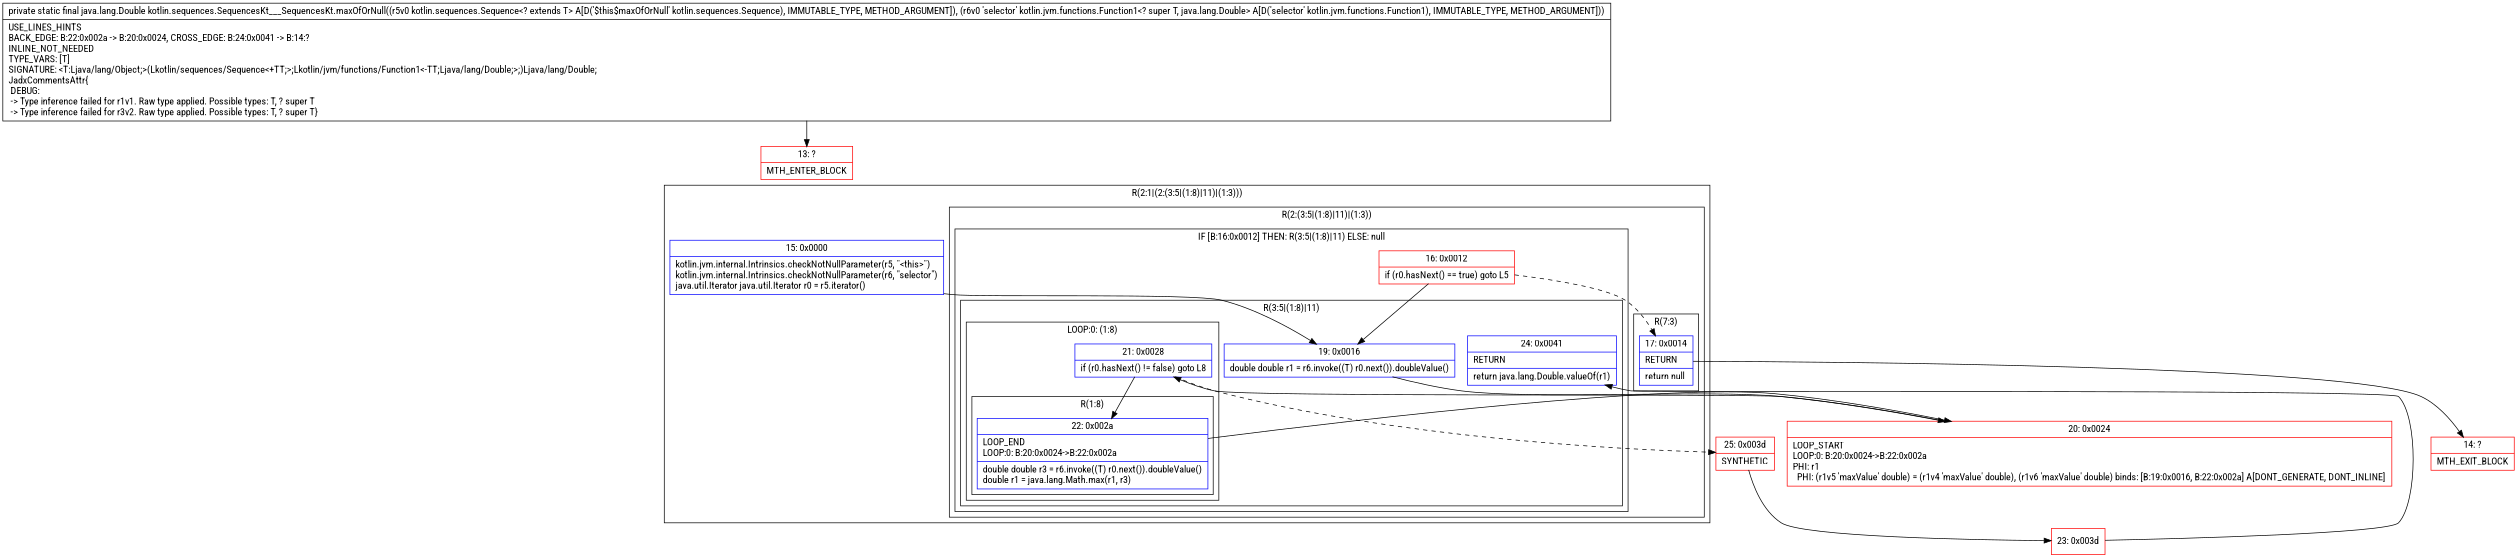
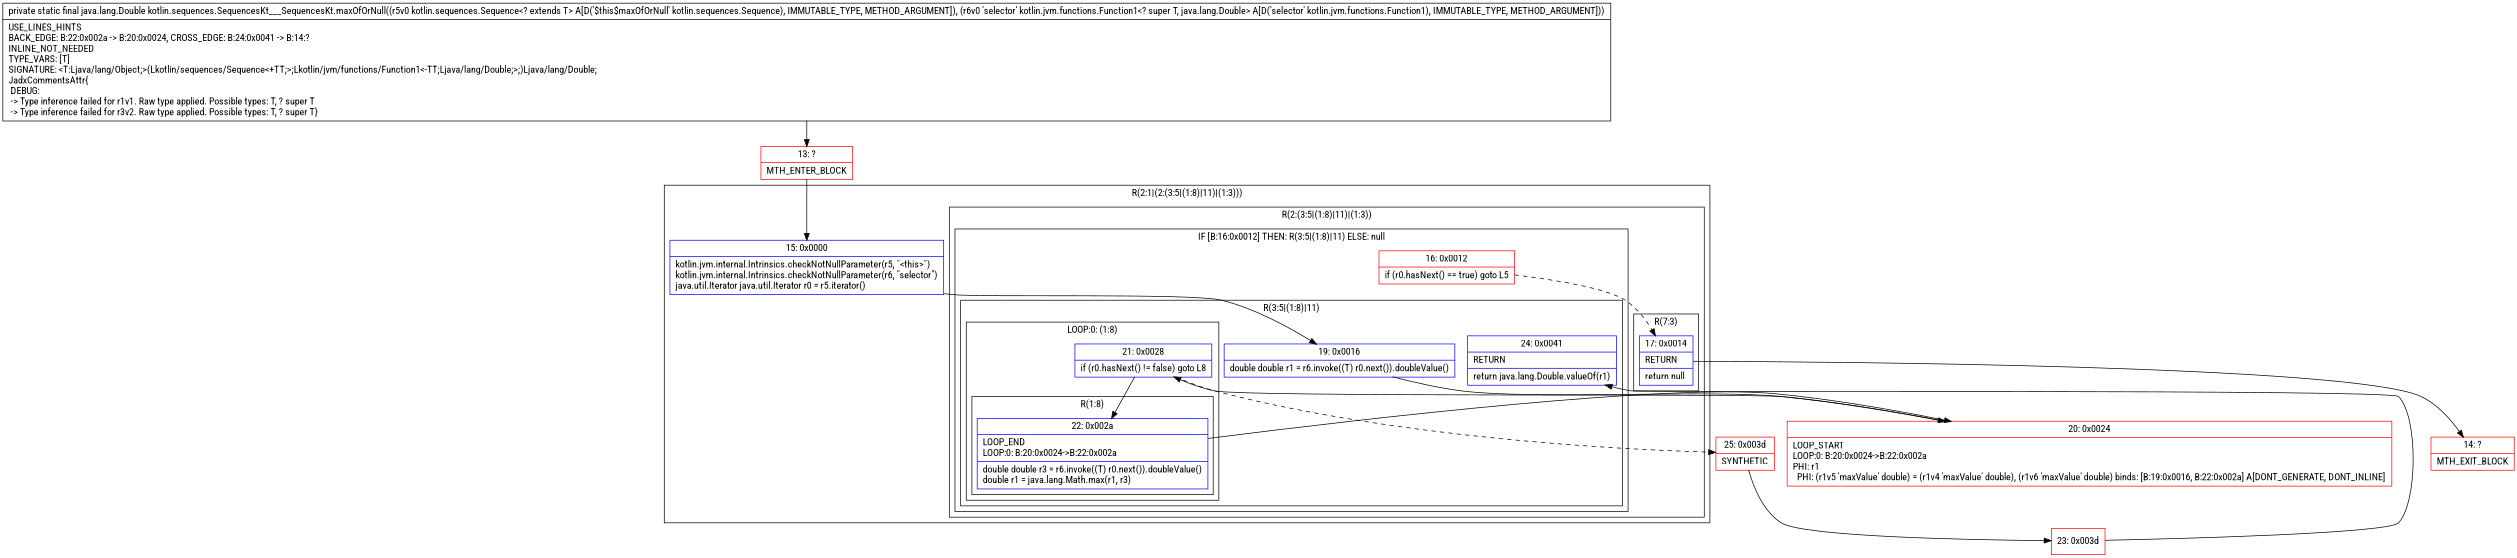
none -> (807, 206)
(1396, 312) -> none
